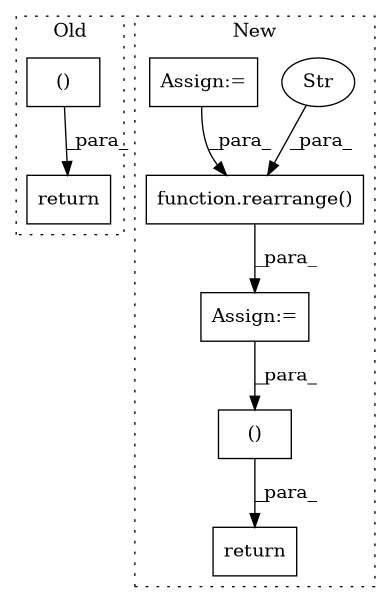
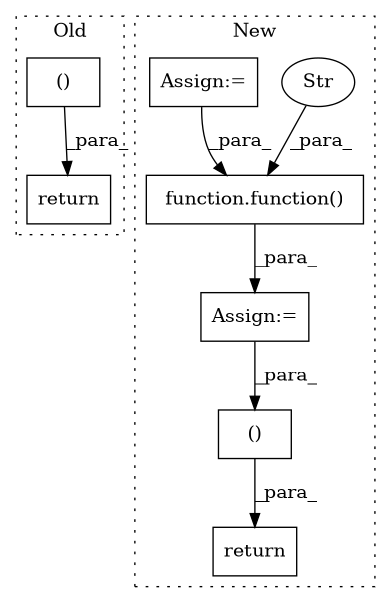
(255, 200) -> (255, 200)
